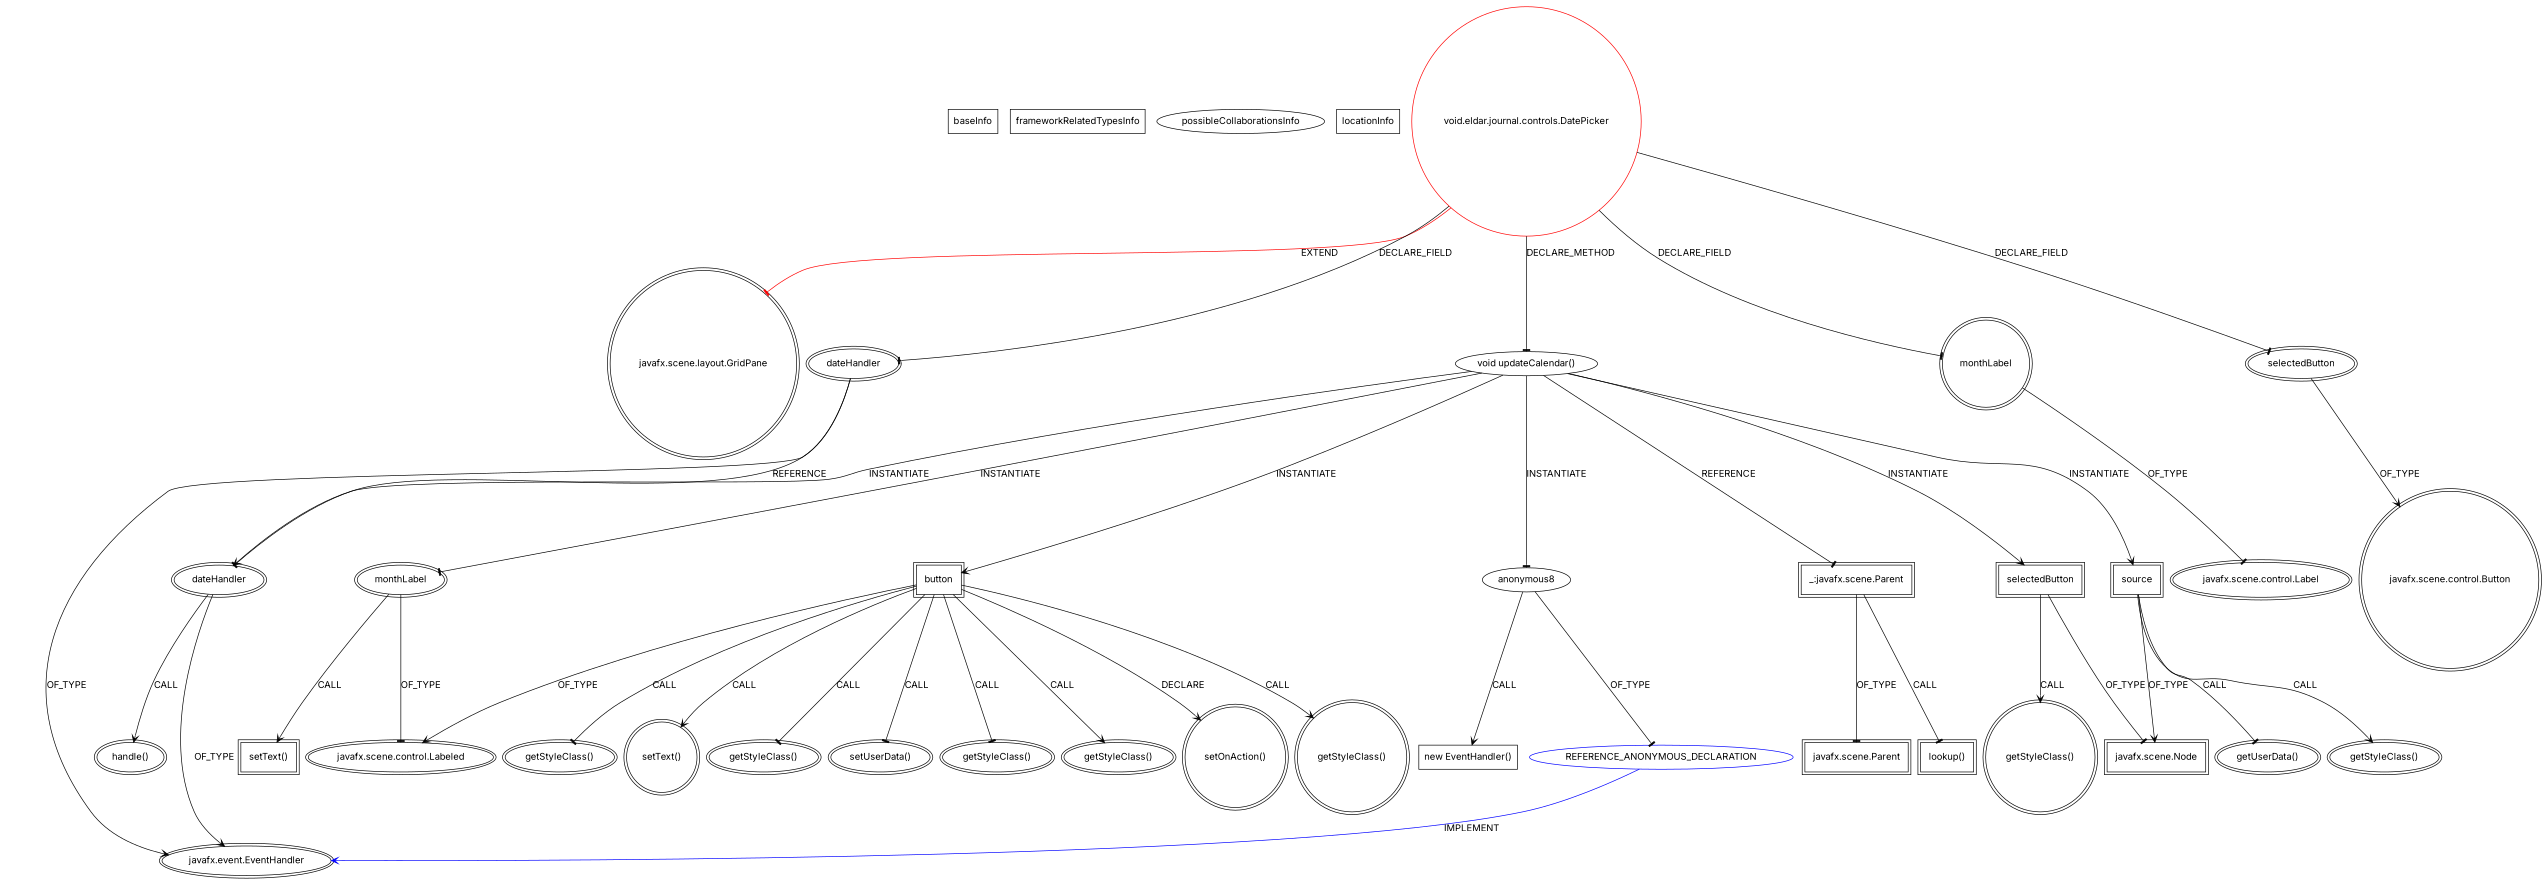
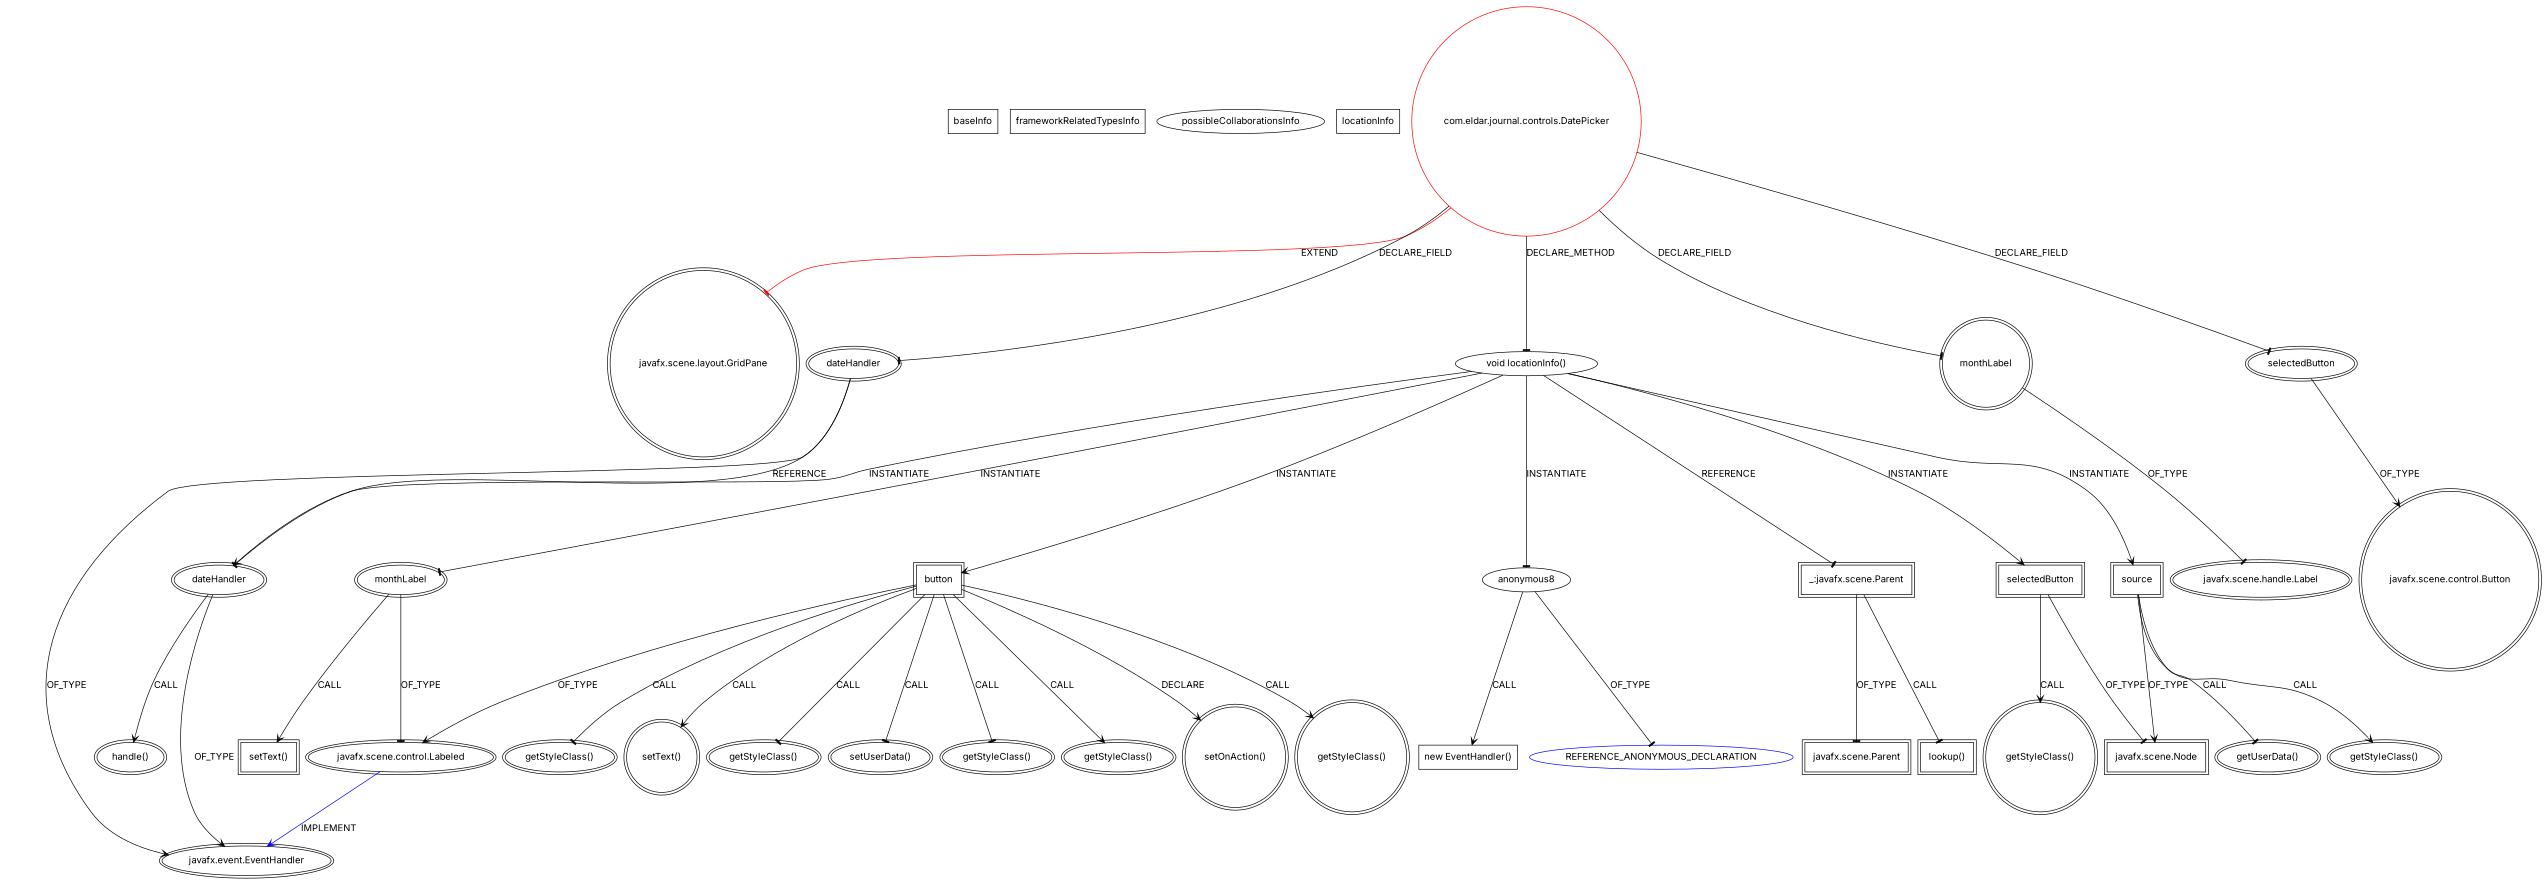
(1526, 121) -> (1526, 121)
(1526, 364) -> (1526, 364)
(2261, 580) -> (2261, 580)
(994, 852) -> (326, 807)
